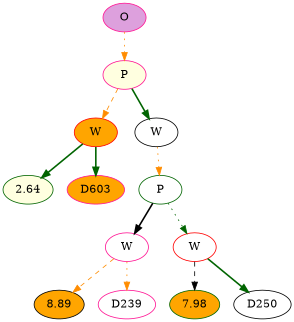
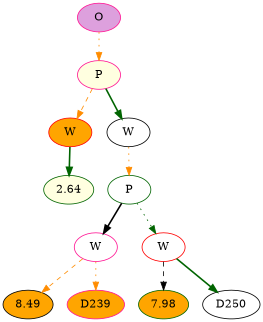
(96, 190) -> none
(59, 305) -> (28, 305)
(127, 305) -> (96, 305)
